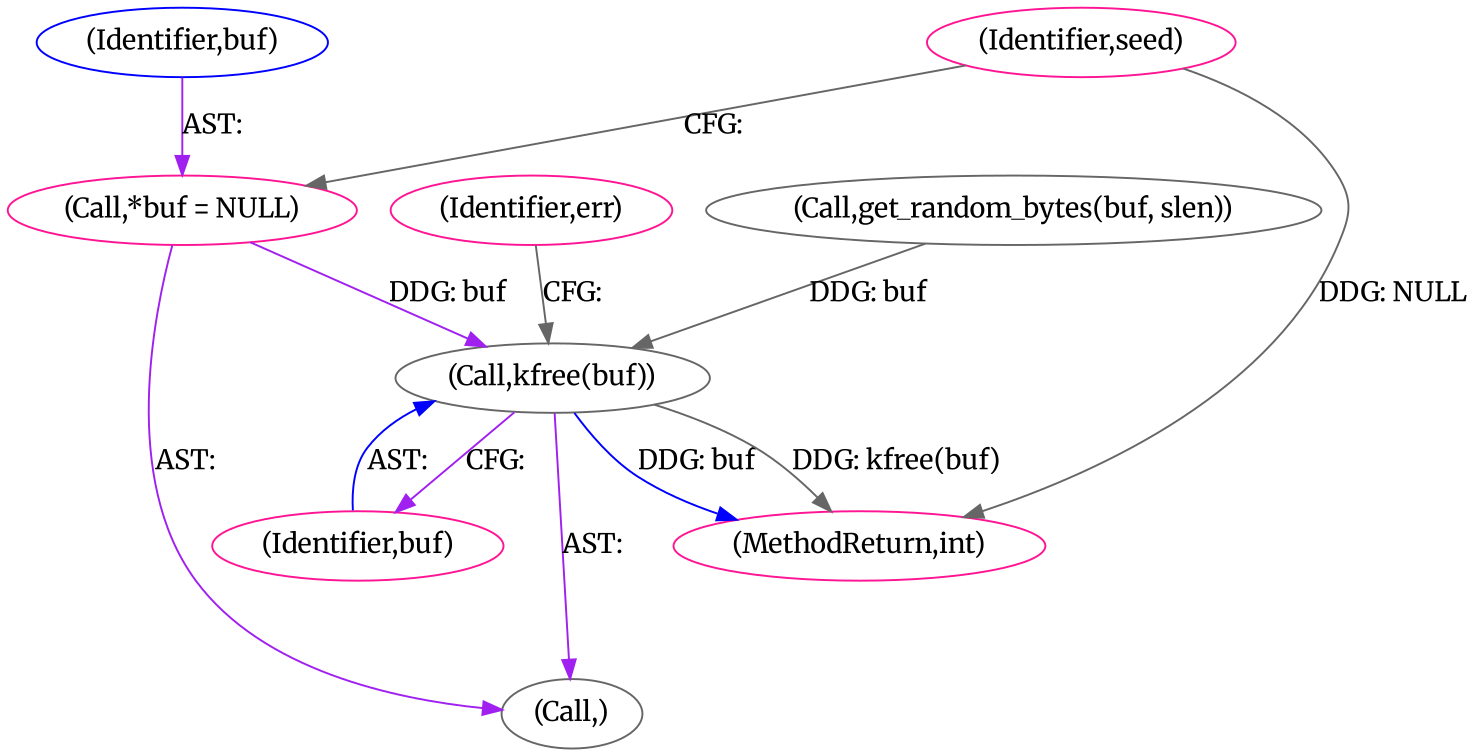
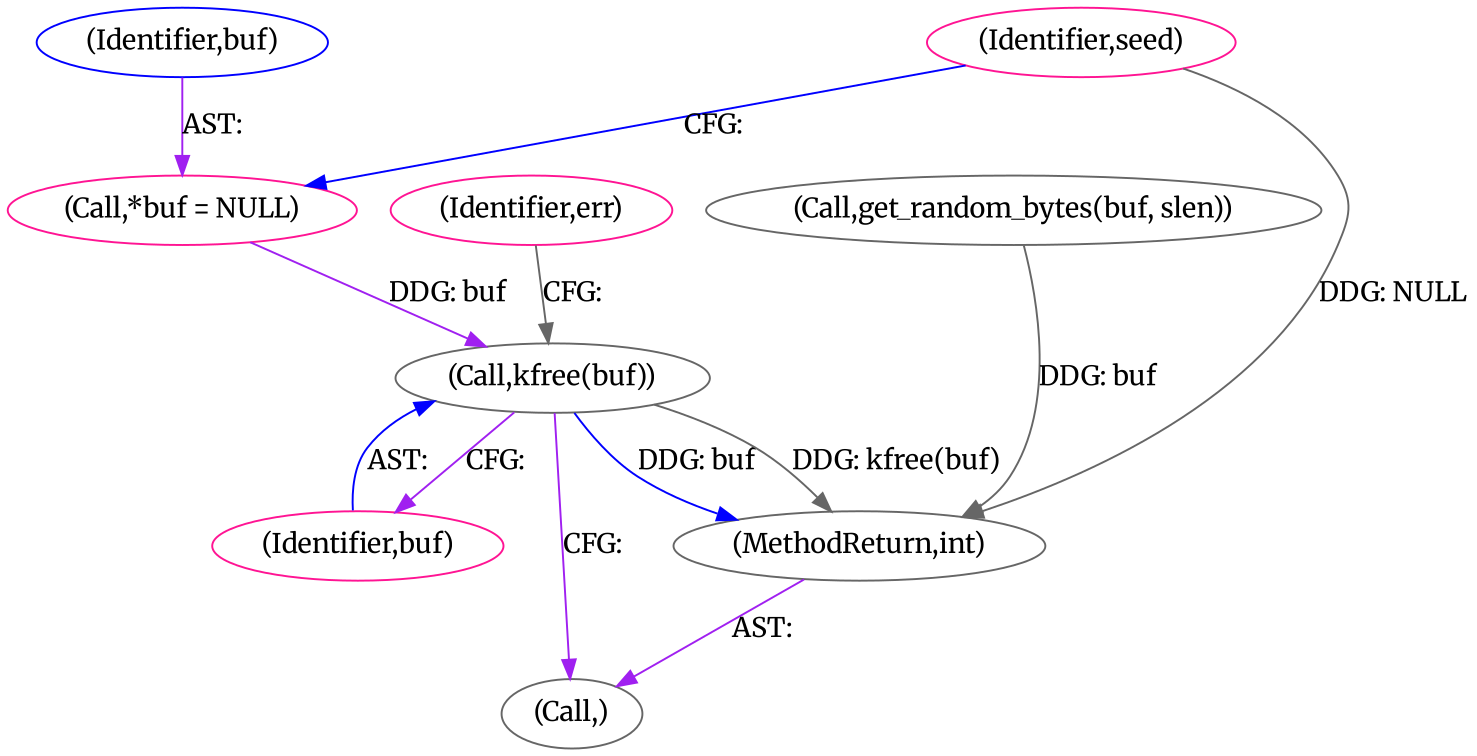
(646, 124) -> (646, 124)
(788, 292) -> (1039, 384)
(596, 546) -> (596, 546)
(859, 546) -> (859, 546)
(190, 570) -> (719, 628)
